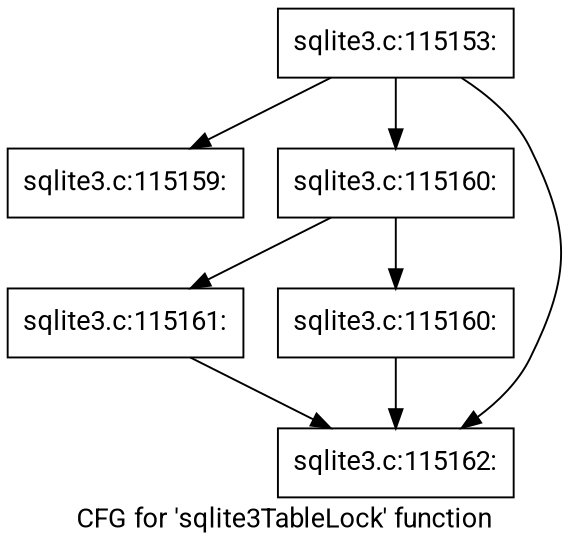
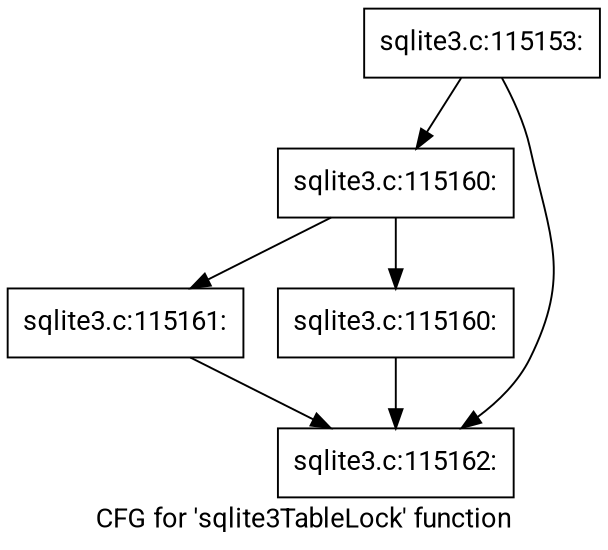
(126, 183) -> none
